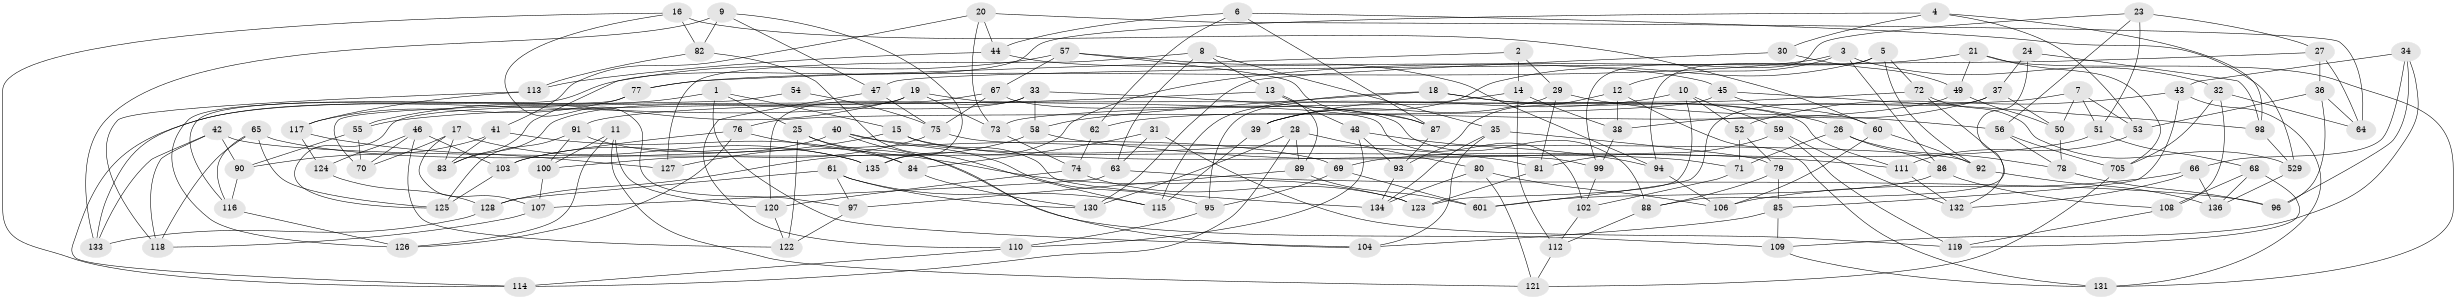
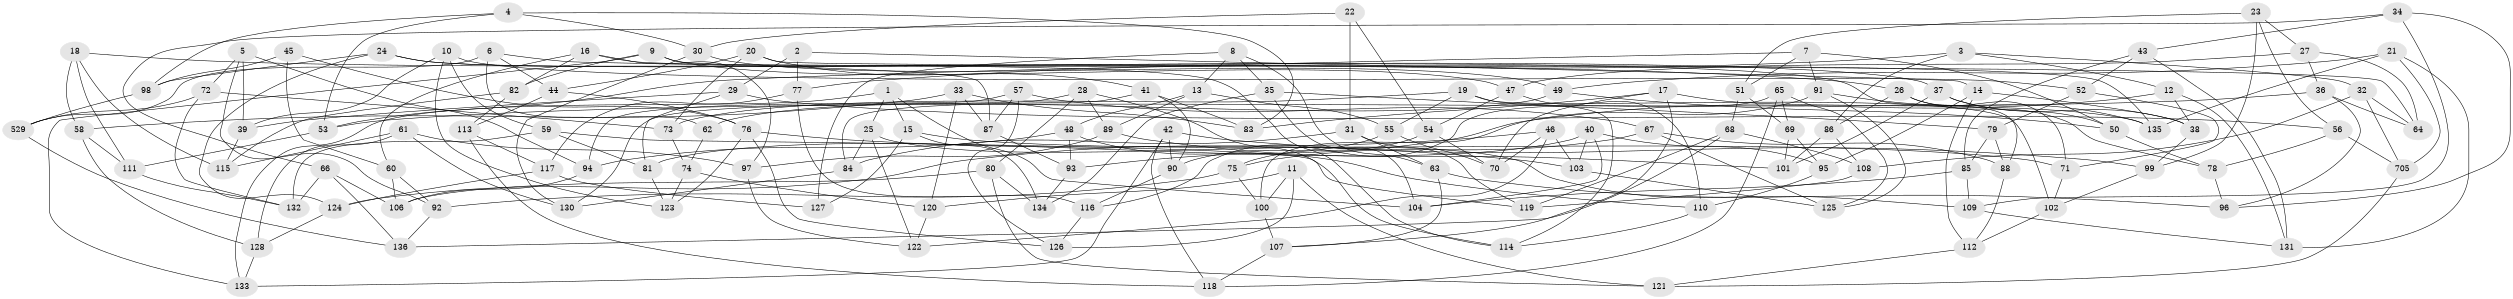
none -> (1350, 13)
(1361, 65) -> (636, 100)
(909, 112) -> (1464, 113)
none -> (212, 133)
(1480, 209) -> (1783, 169)
